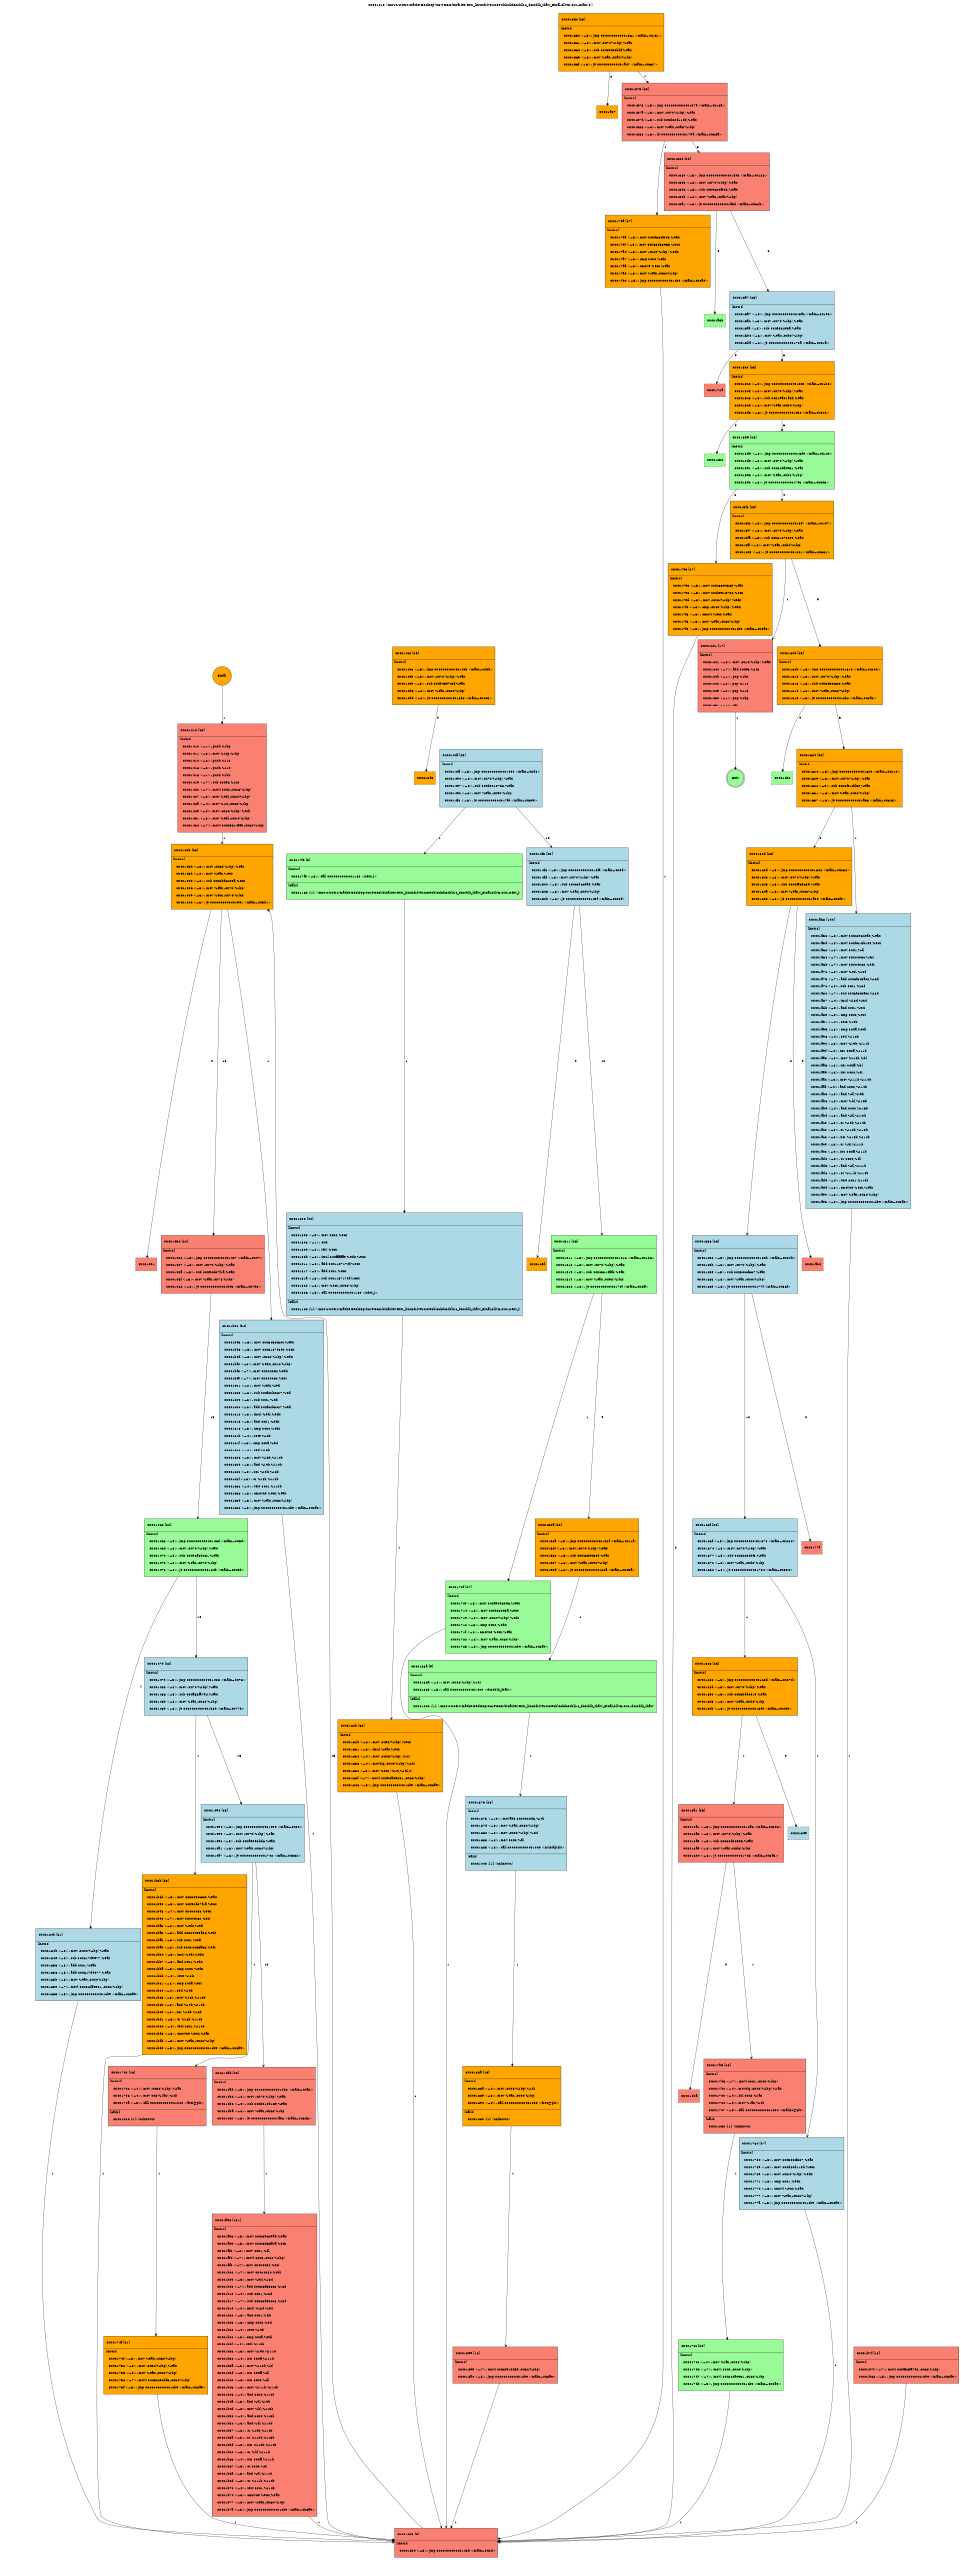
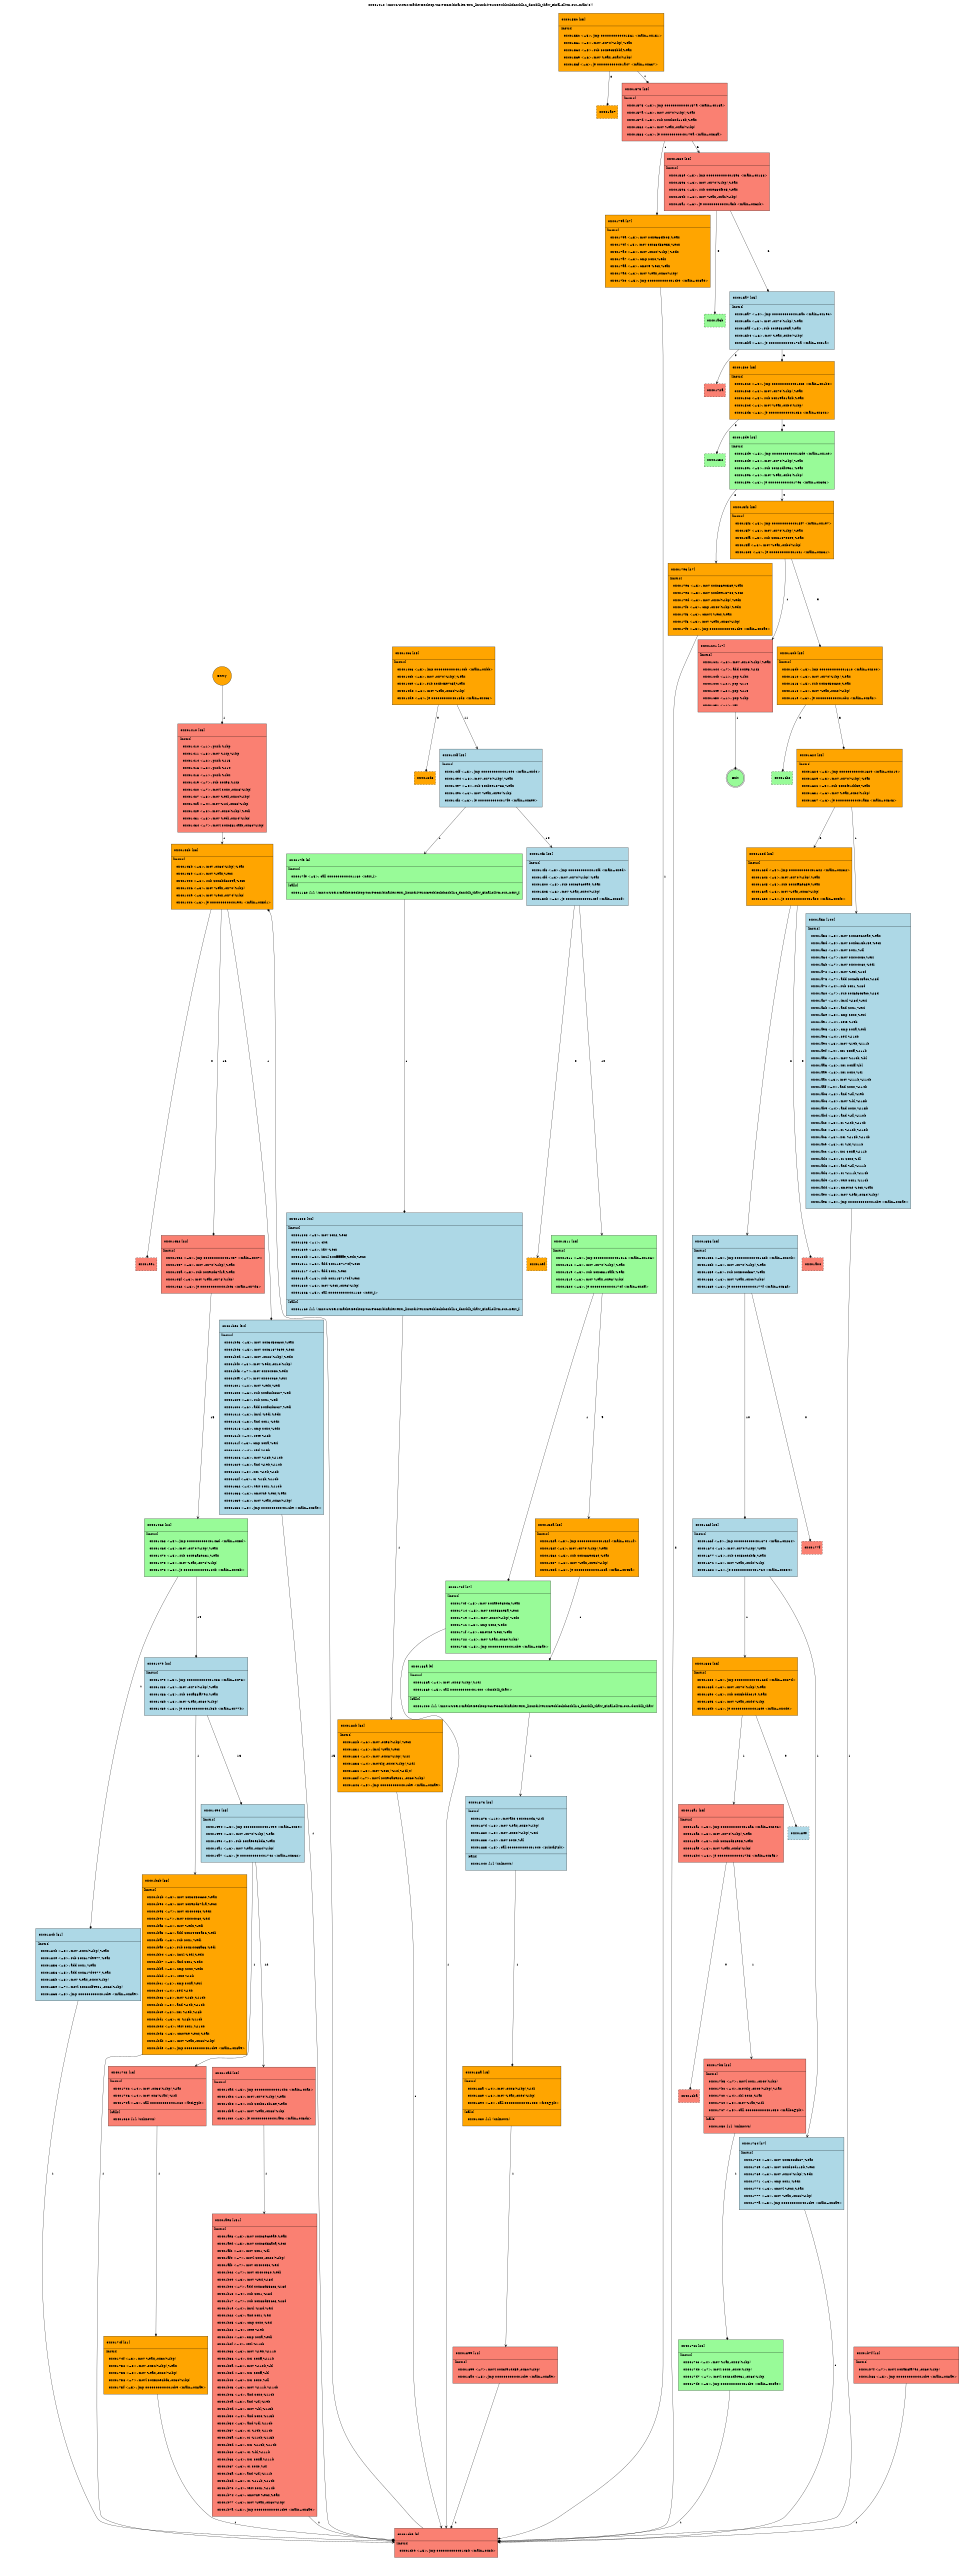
(222, 676) -> (222, 676)
none -> (467, 726)
